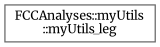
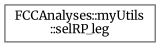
(80, 23) -> (80, 23)
